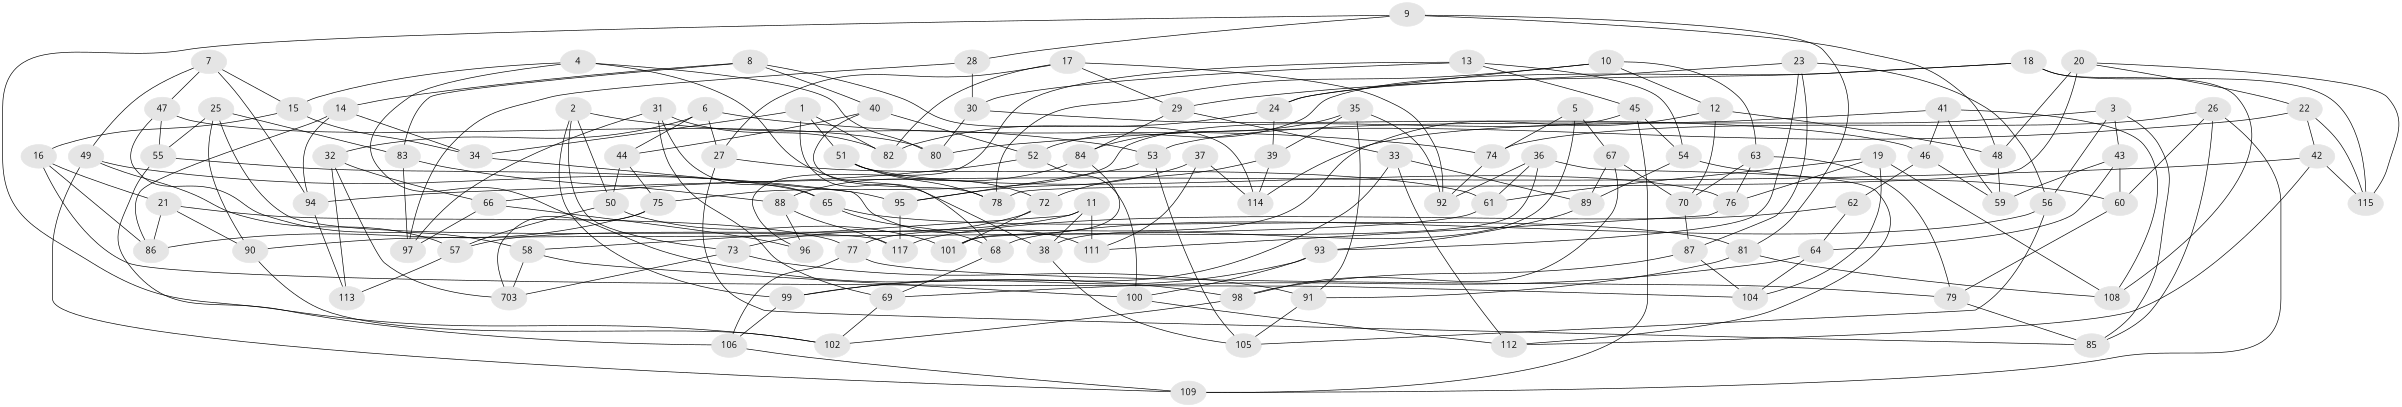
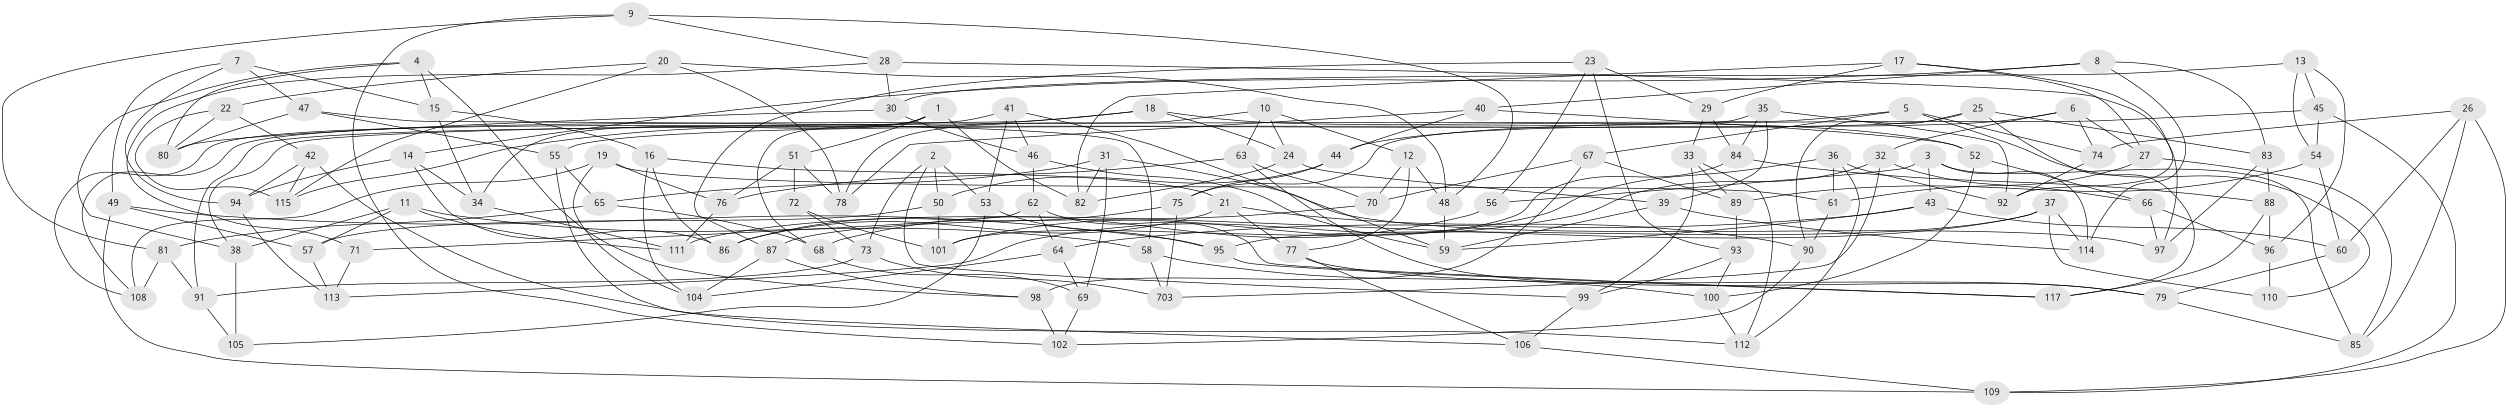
(1157, 176) -> (1587, 221)
none -> (355, 251)
none -> (2270, 298)
(1678, 325) -> none
